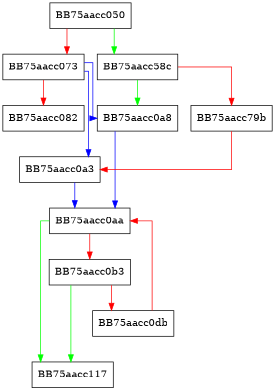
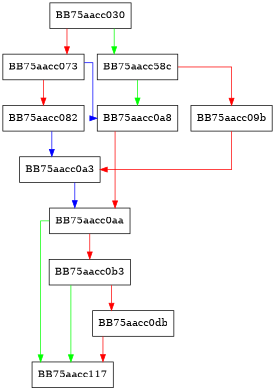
(90, 16) -> (90, 16)
(88, 108) -> (52, 140)
(232, 118) -> (232, 118)
(115, 164) -> (115, 164)
(152, 258) -> (103, 345)
